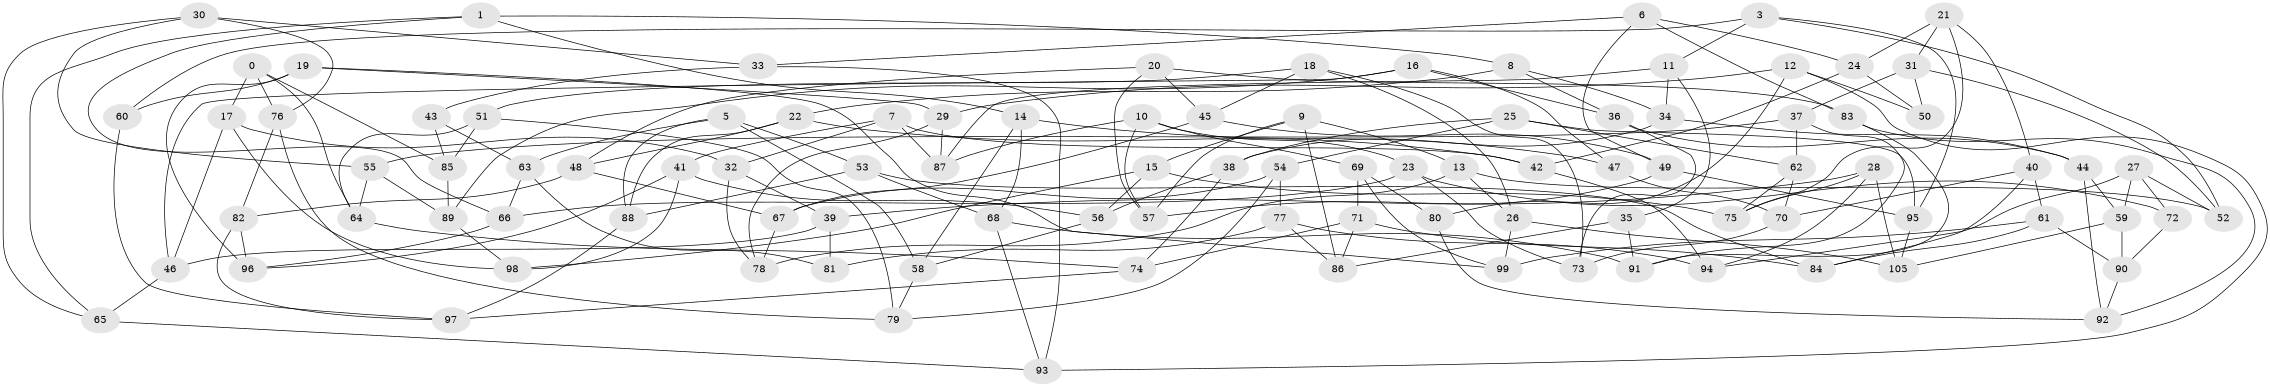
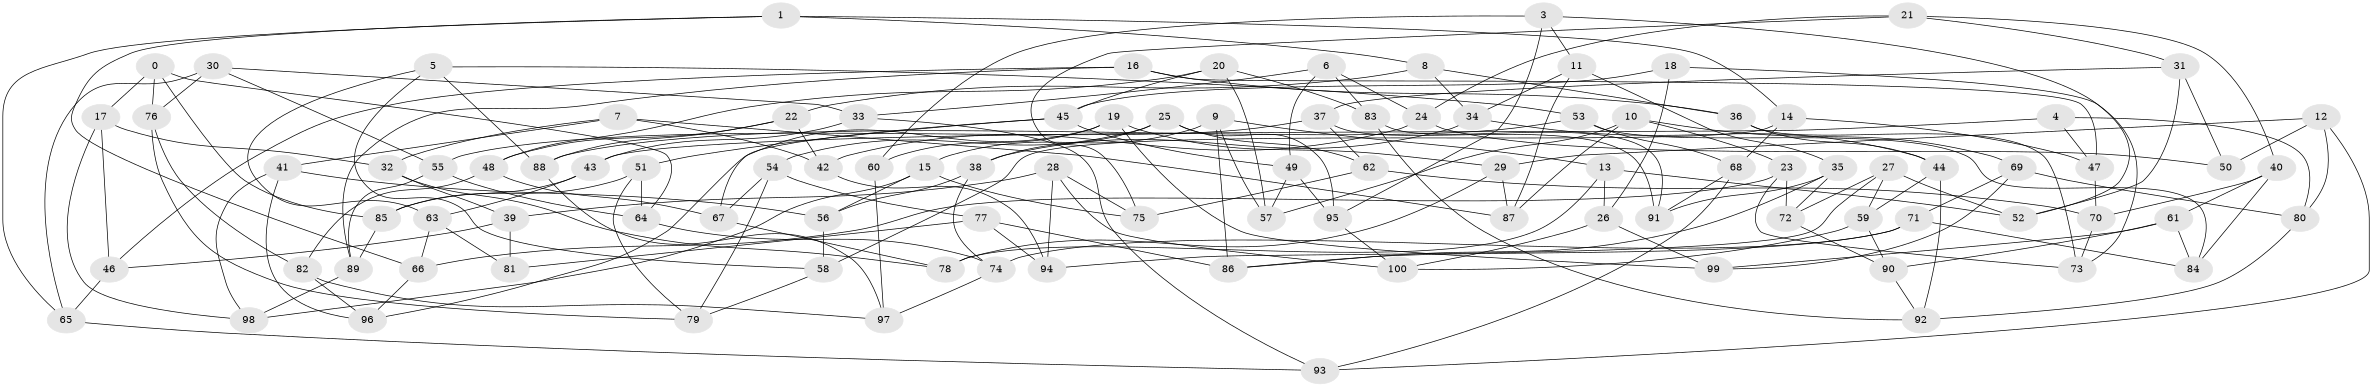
(894, 83) -> (851, 135)
none -> (2056, 117)
none -> (1810, 196)
(1898, 270) -> (1398, 270)
